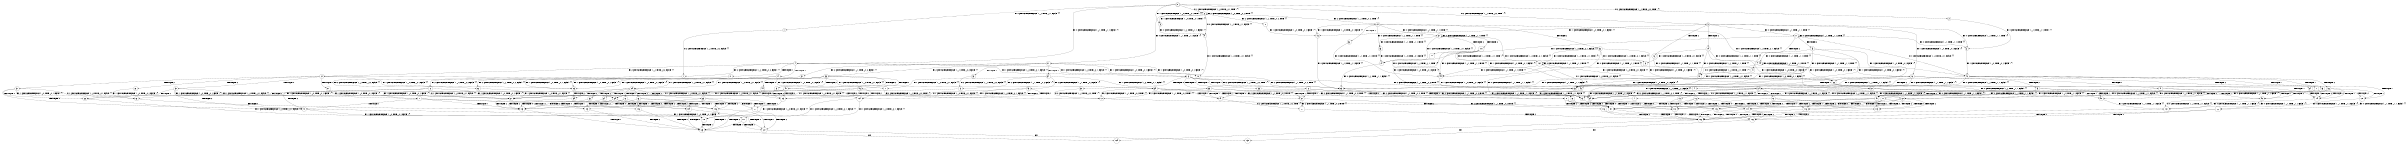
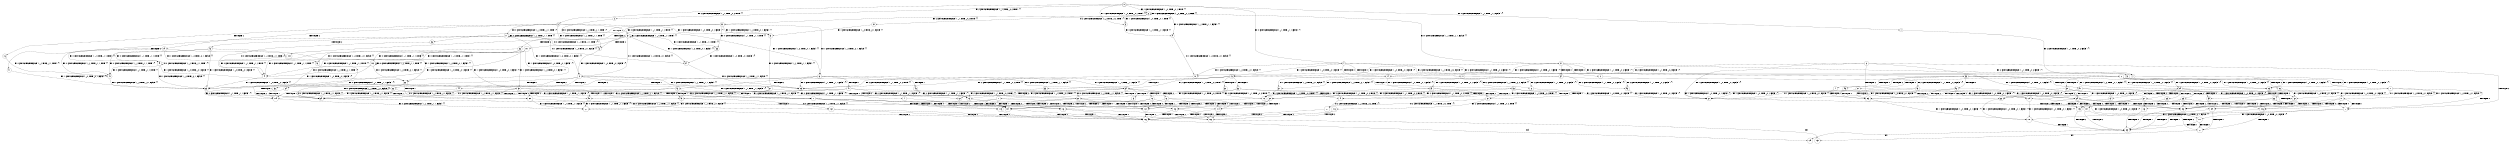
(601, 79) -> (1629, 73)
